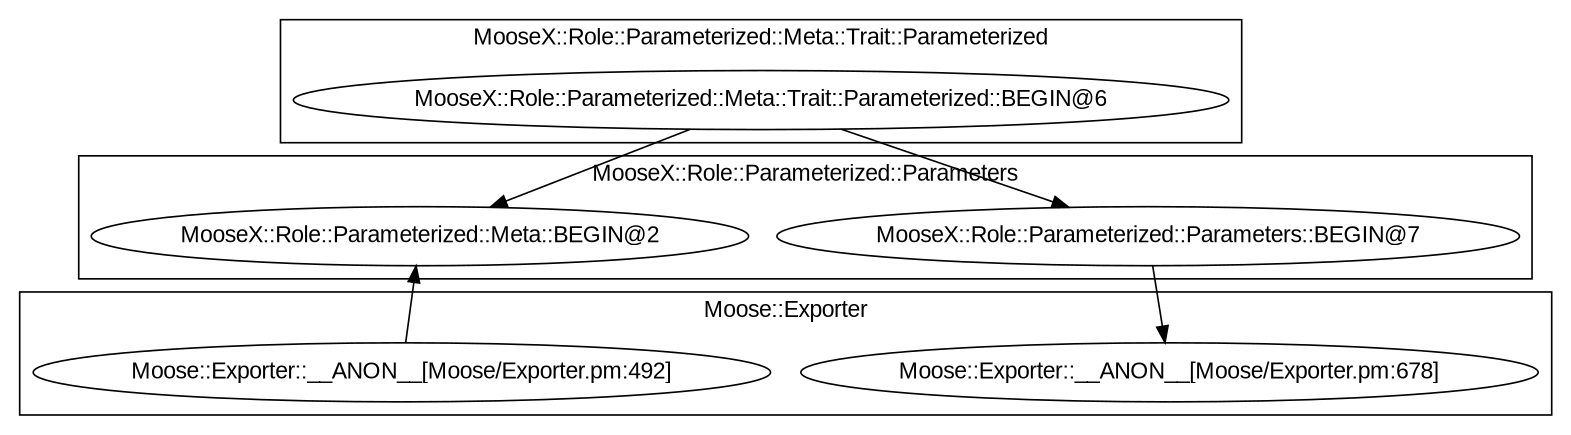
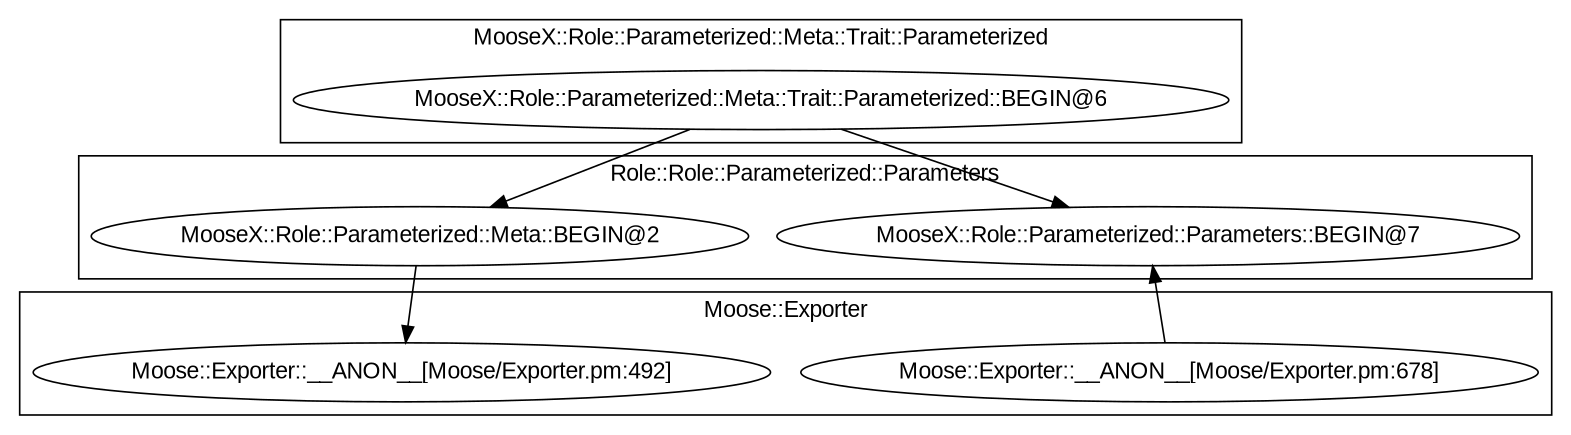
(805, 175) -> (805, 175)
(1158, 302) -> (1160, 313)
(410, 313) -> (411, 302)
